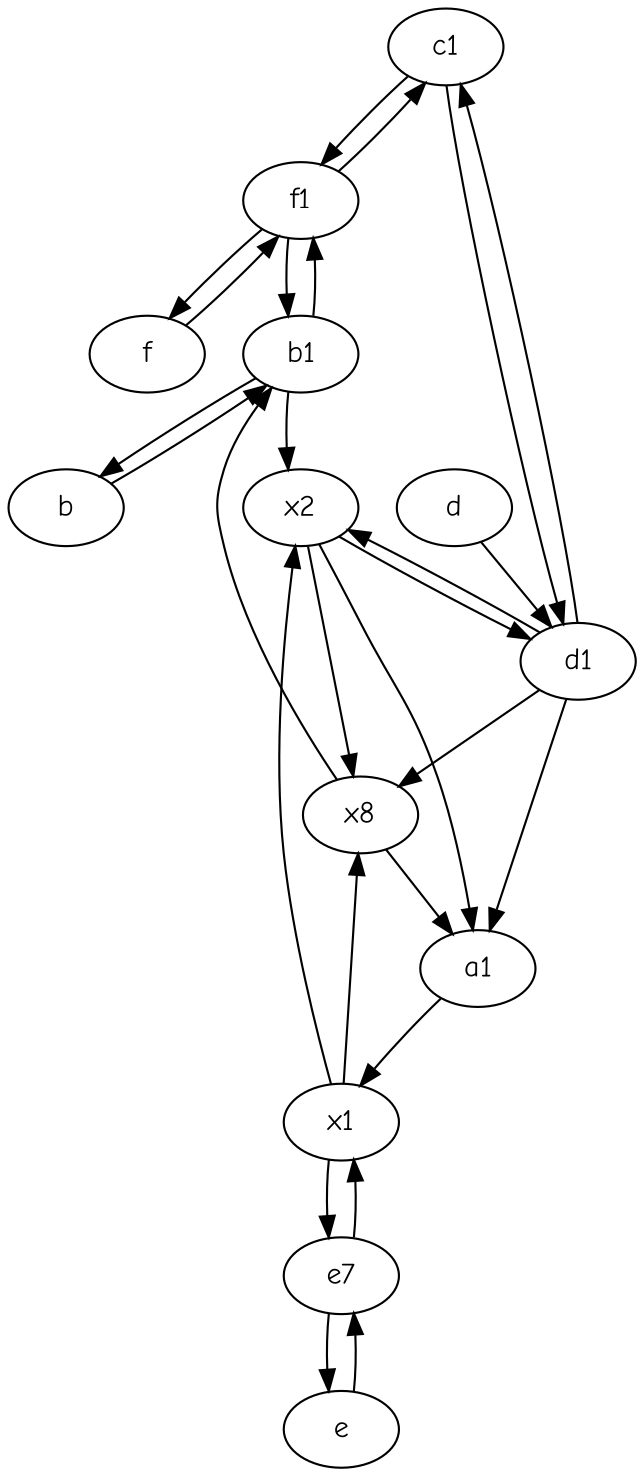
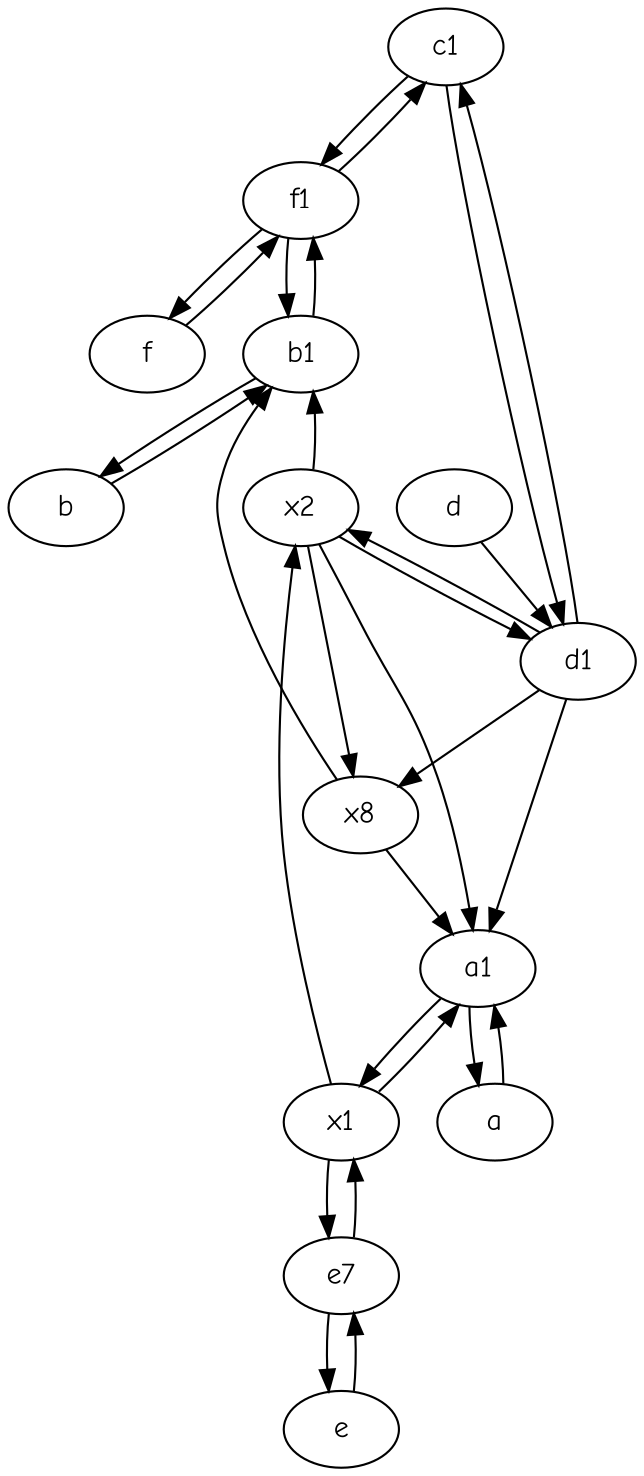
(287, 420) -> (315, 441)
(350, 979) -> (413, 1058)
none -> (495, 1122)
